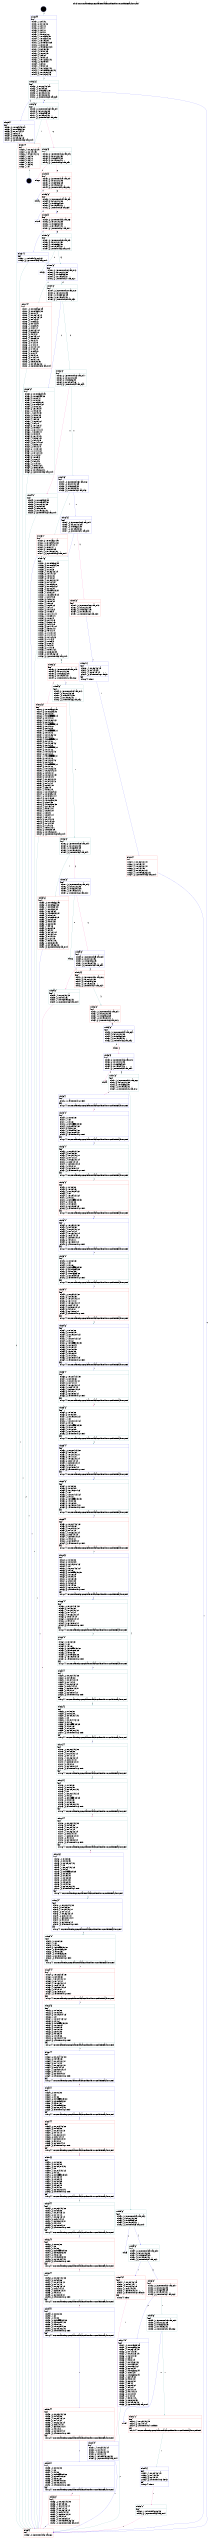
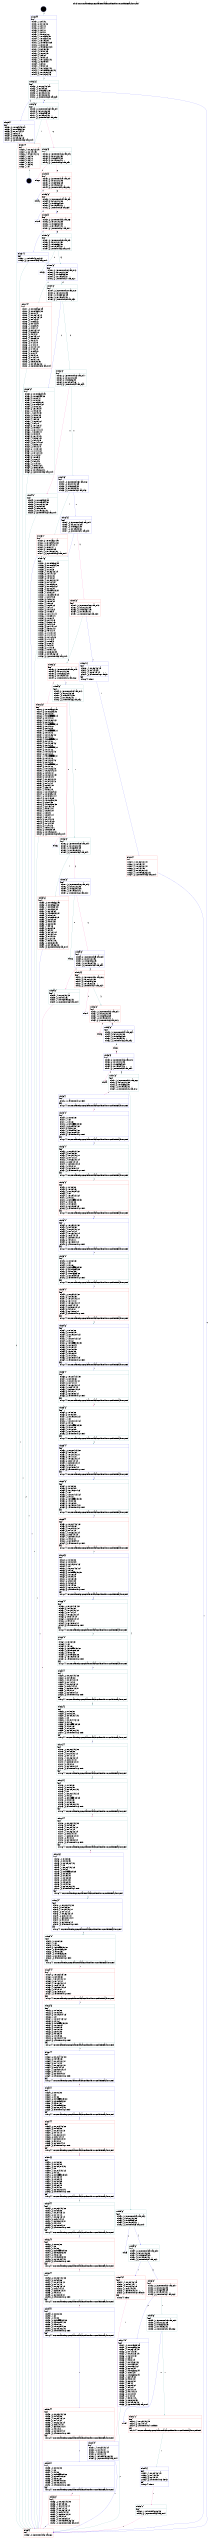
(61, 660) -> (76, 639)
none -> (55, 846)
none -> (85, 1014)
none -> (99, 1034)
(119, 1048) -> (116, 1051)
